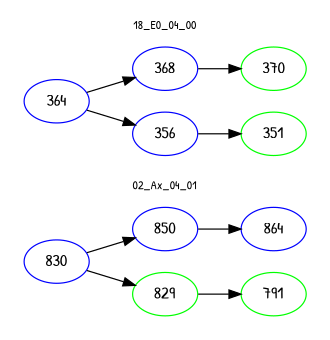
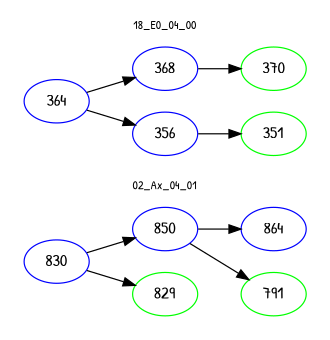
(214, 294) -> (214, 258)
